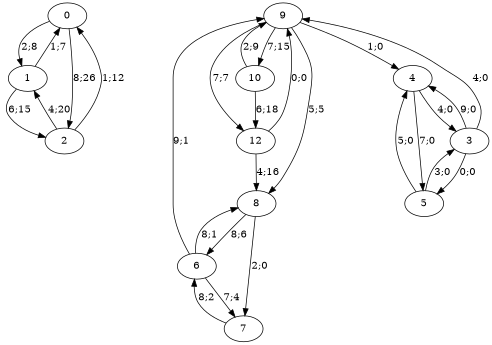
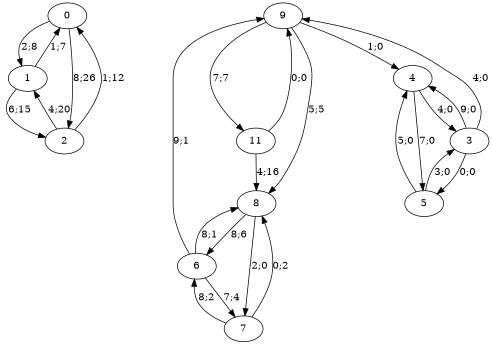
(255, 78) -> none
(256, 141) -> (256, 141)
none -> (272, 272)
